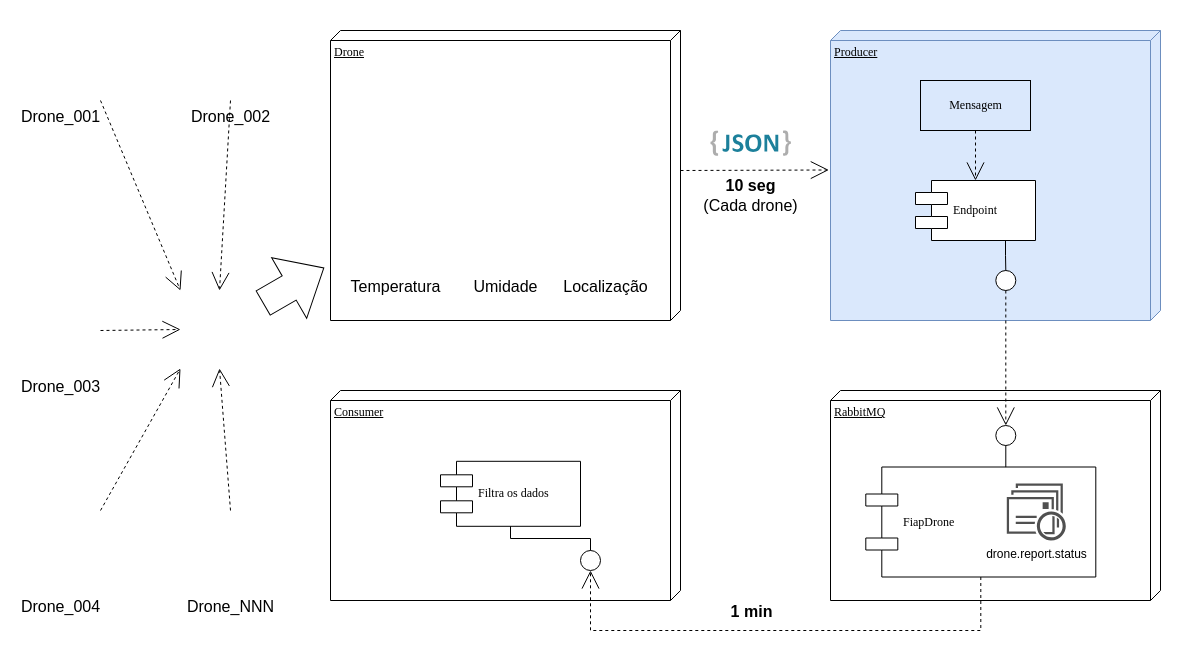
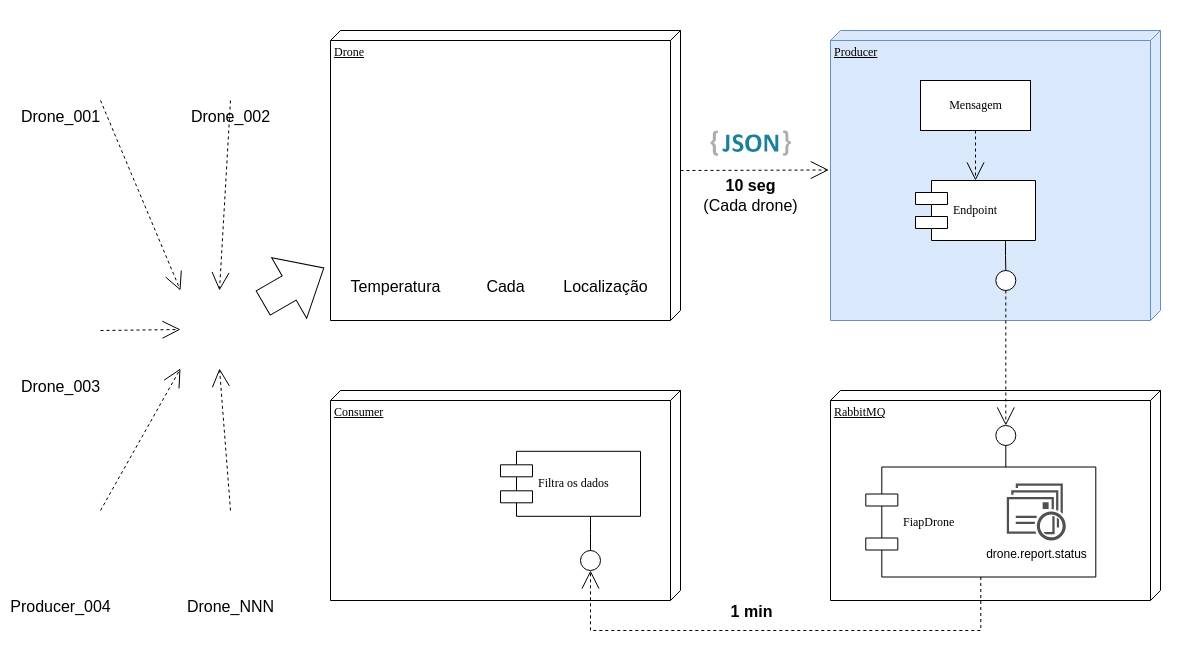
(976, 106) -> (976, 106)
(506, 287) -> (506, 287)
(511, 494) -> (571, 484)
(61, 607) -> (61, 607)
